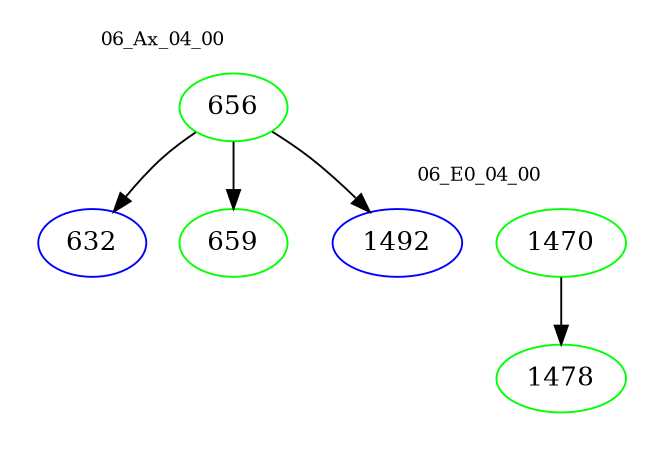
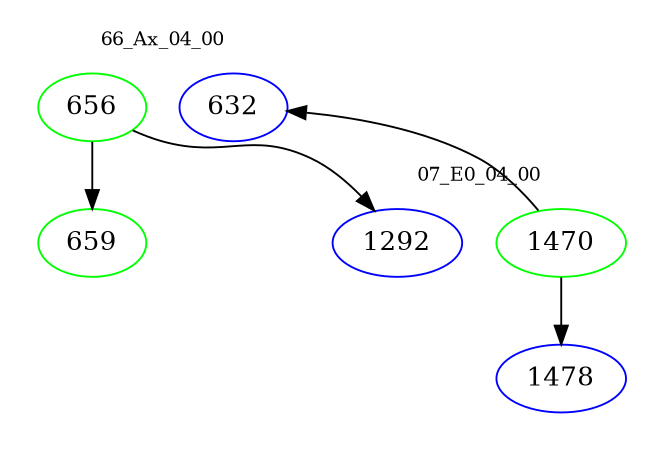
(163, 40) -> (163, 40)
(158, 162) -> (433, 139)
(479, 176) -> (479, 176)
(397, 243) -> (397, 243)
(561, 379) -> (561, 379)
